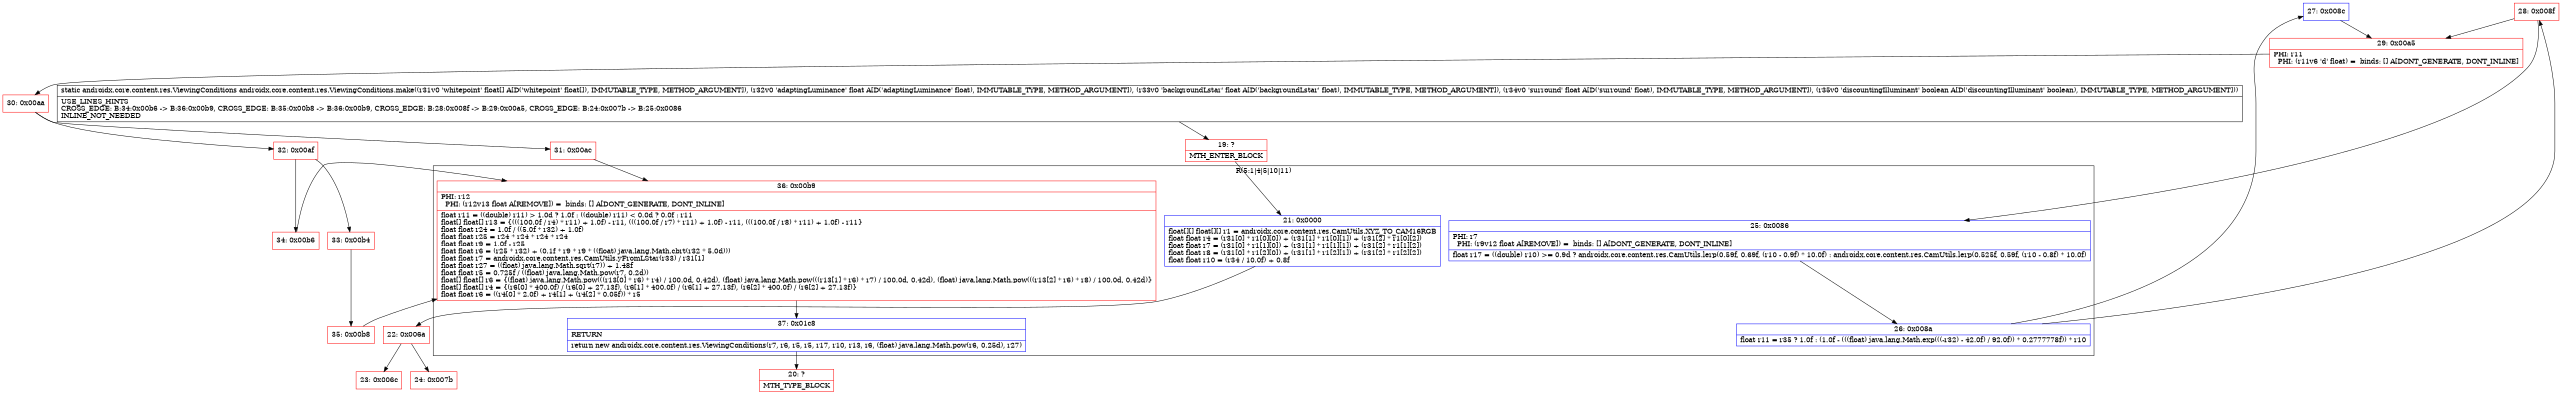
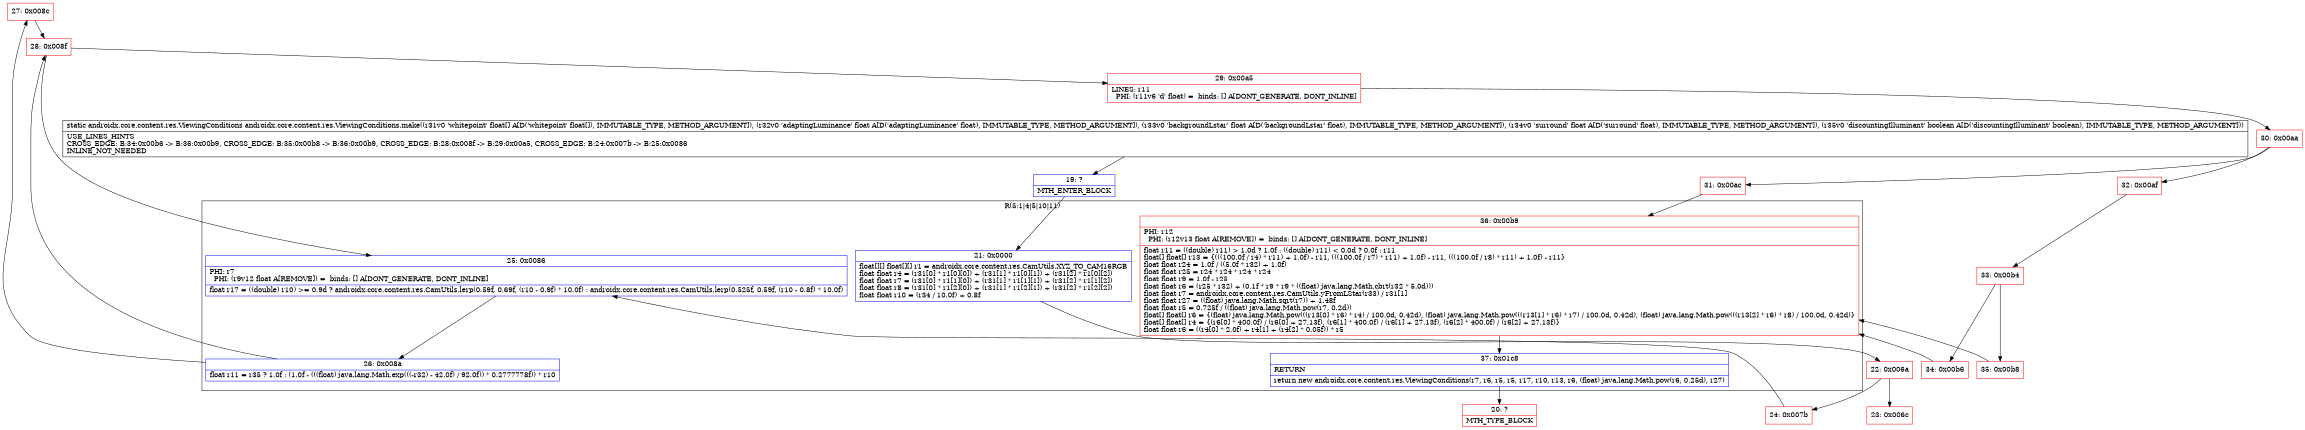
(2326, 12) -> (30, 12)
(2354, 28) -> (38, 27)
(2289, 55) -> (1132, 90)
(1226, 151) -> (1074, 186)
(296, 193) -> (1974, 321)
none -> (1241, 339)
